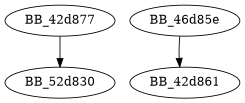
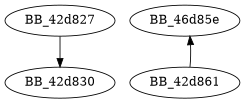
(60, 21) -> (60, 21)
(179, 47) -> (191, 56)
(60, 83) -> (60, 83)
